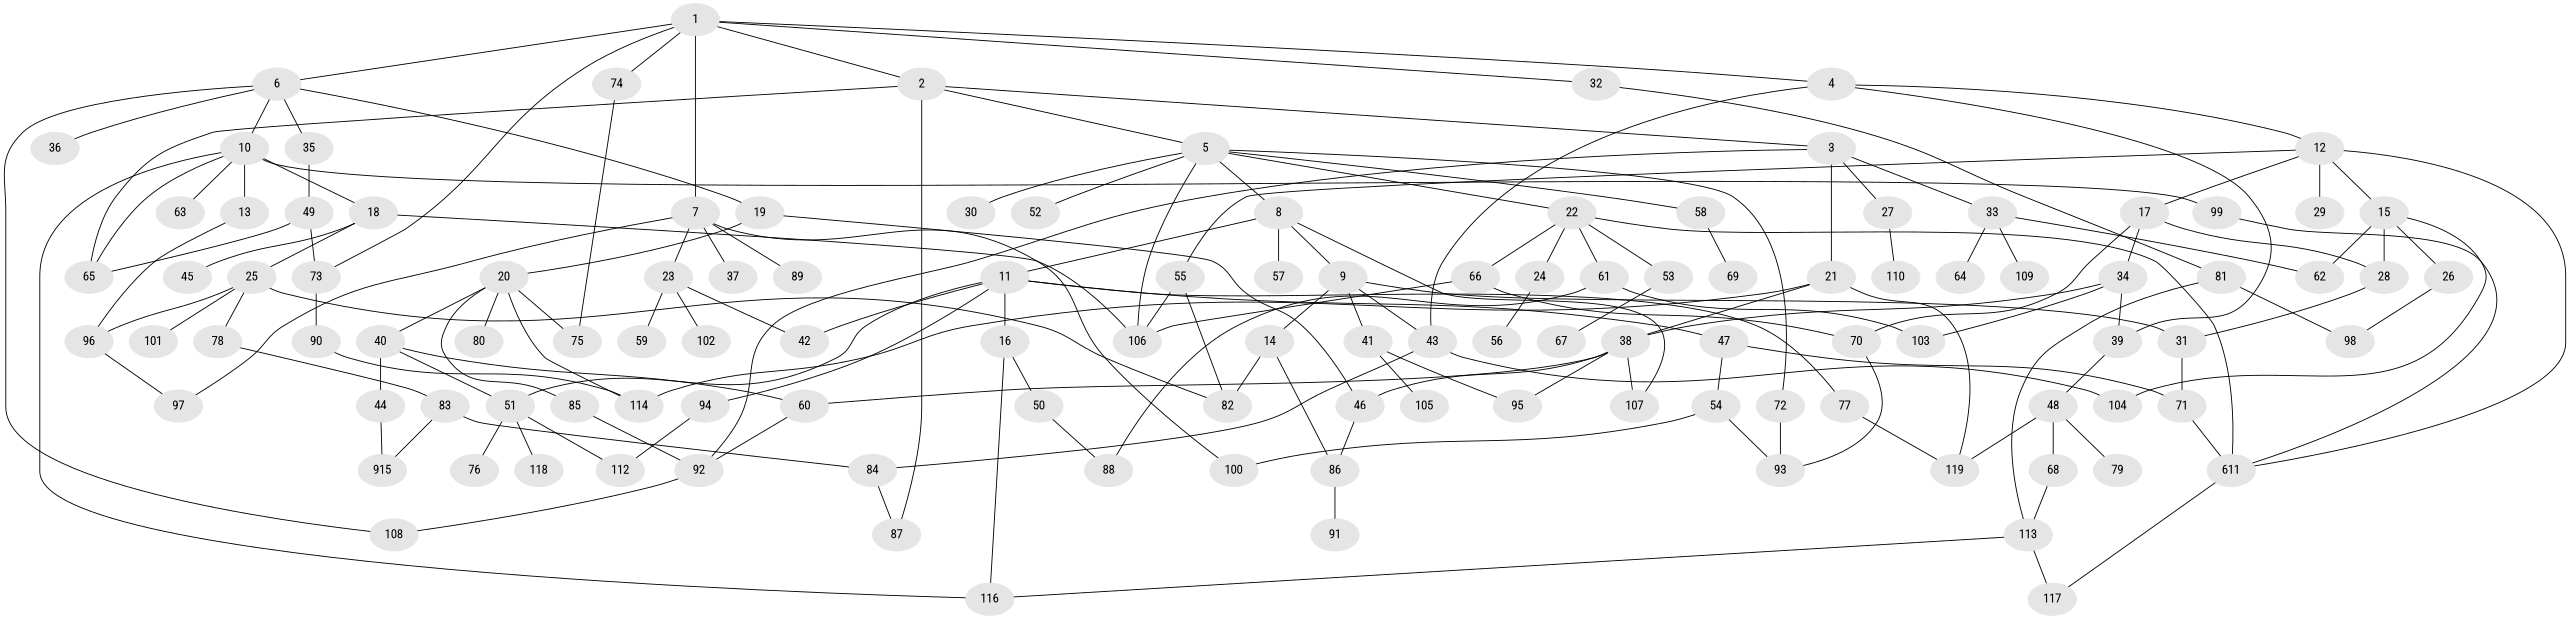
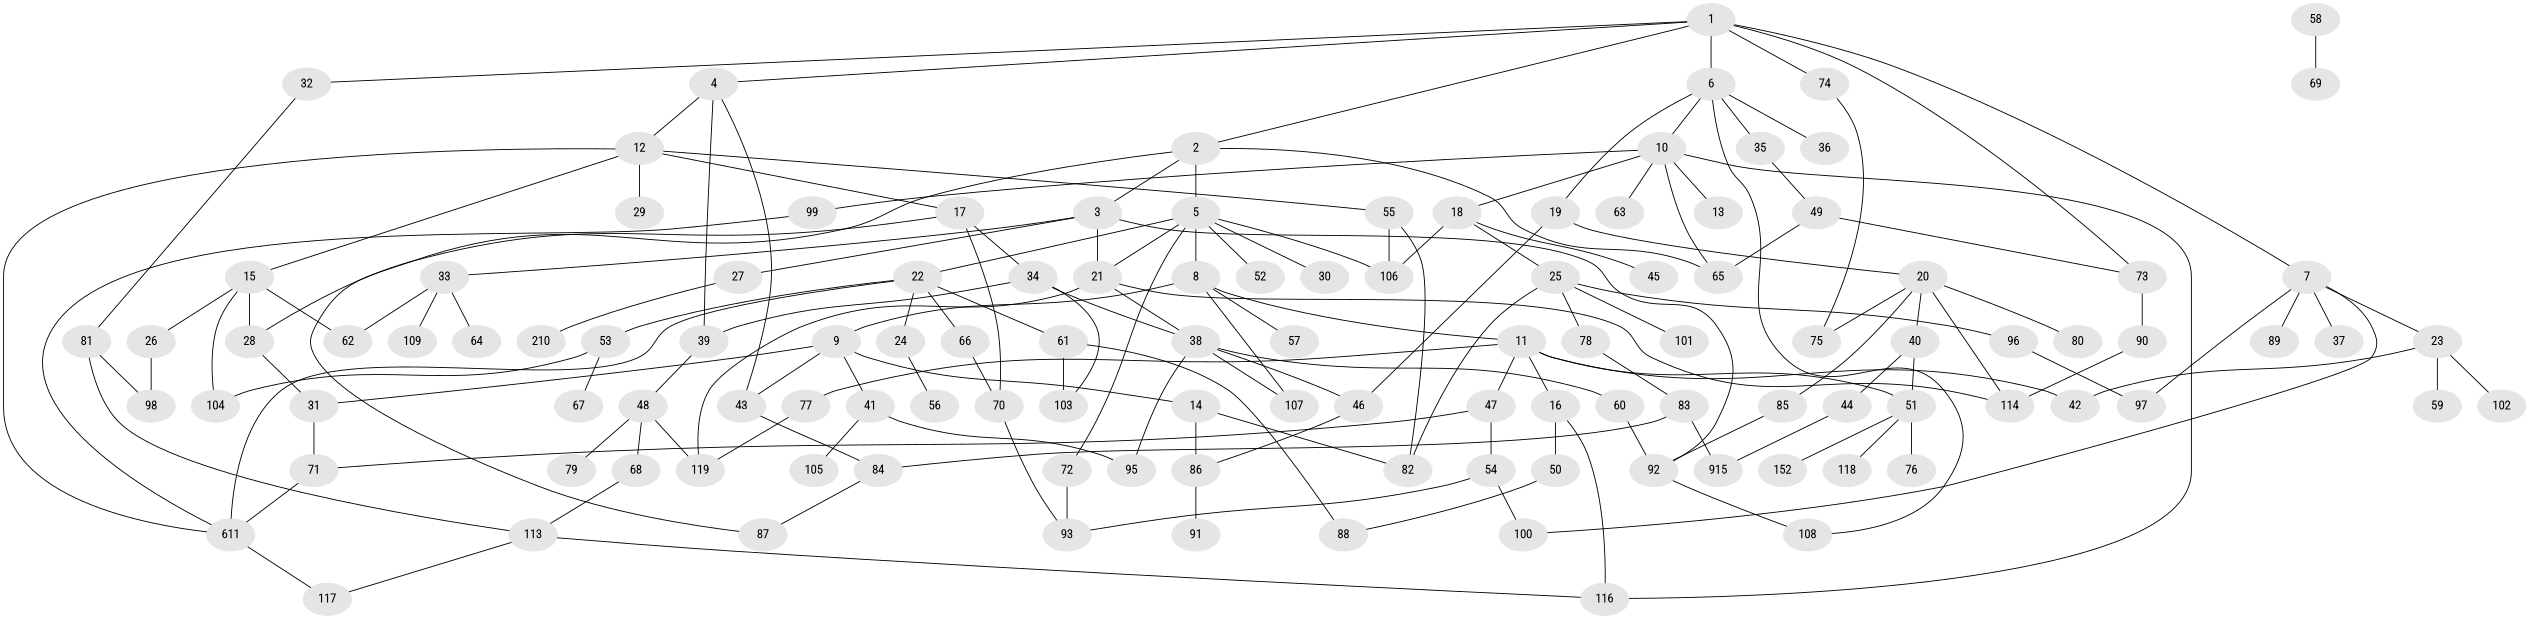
(1442, 176) -> (1147, 245)
(146, 269) -> none
(1896, 277) -> (541, 342)
(1252, 313) -> none
(593, 374) -> none
(1775, 374) -> (411, 375)
(705, 406) -> none
(620, 470) -> (1783, 470)
